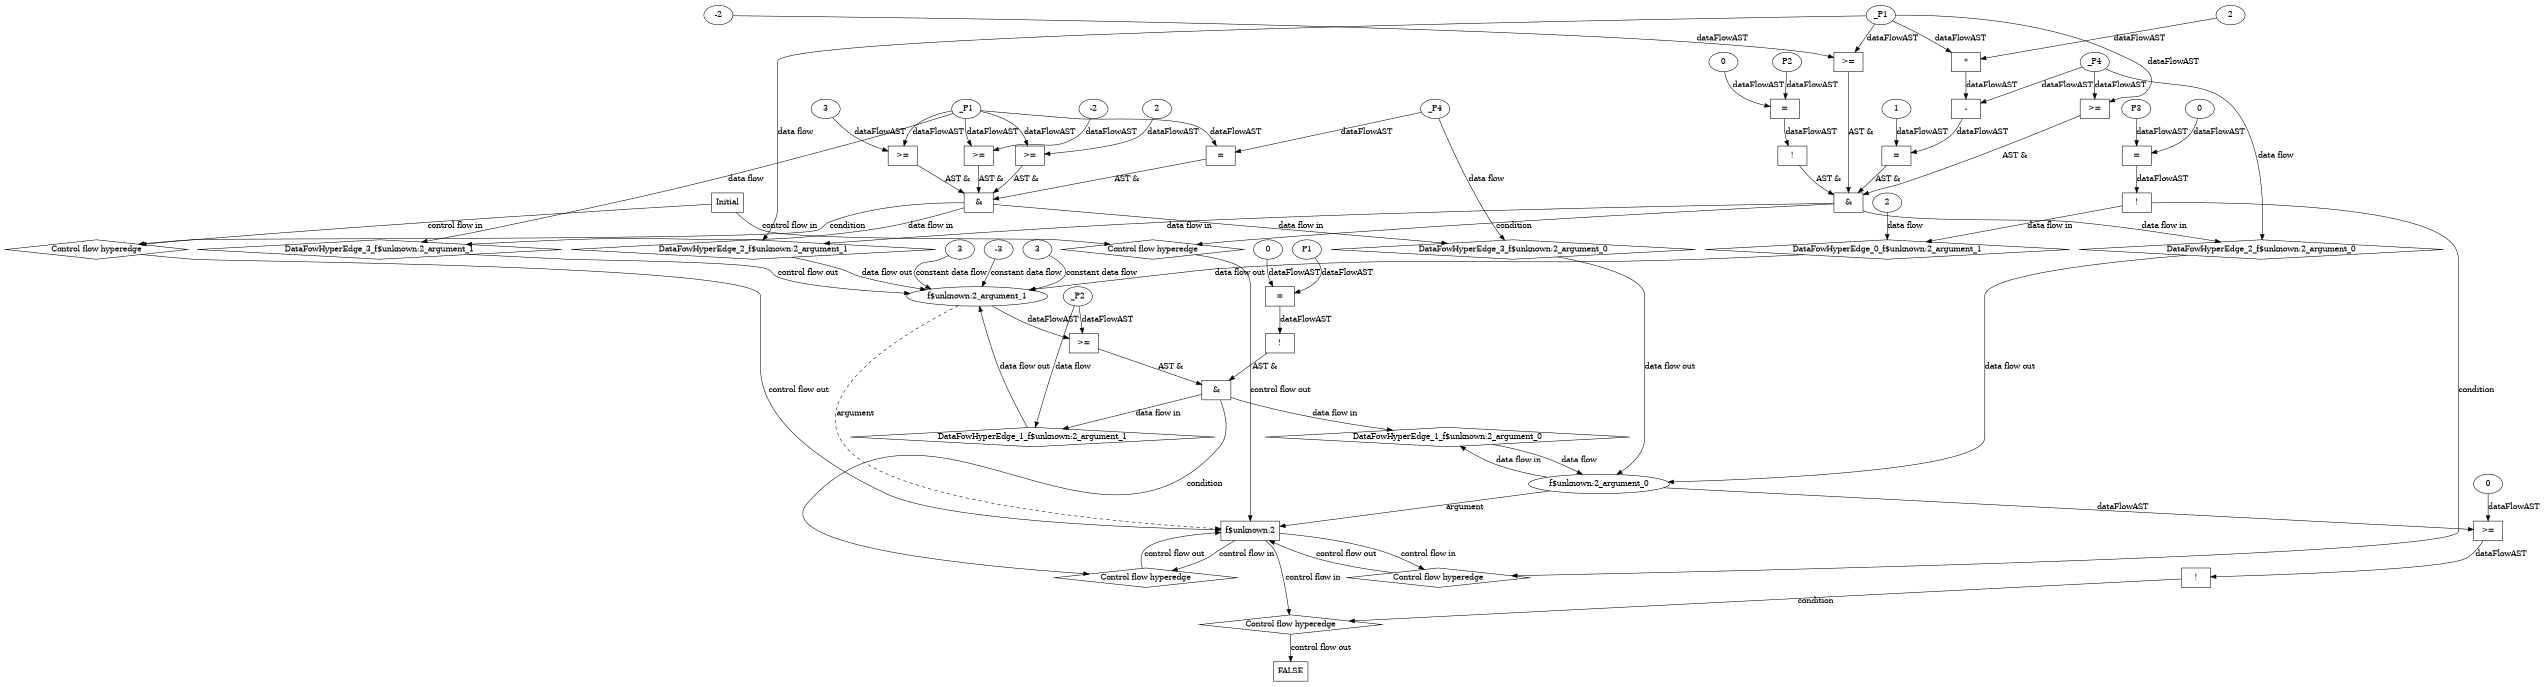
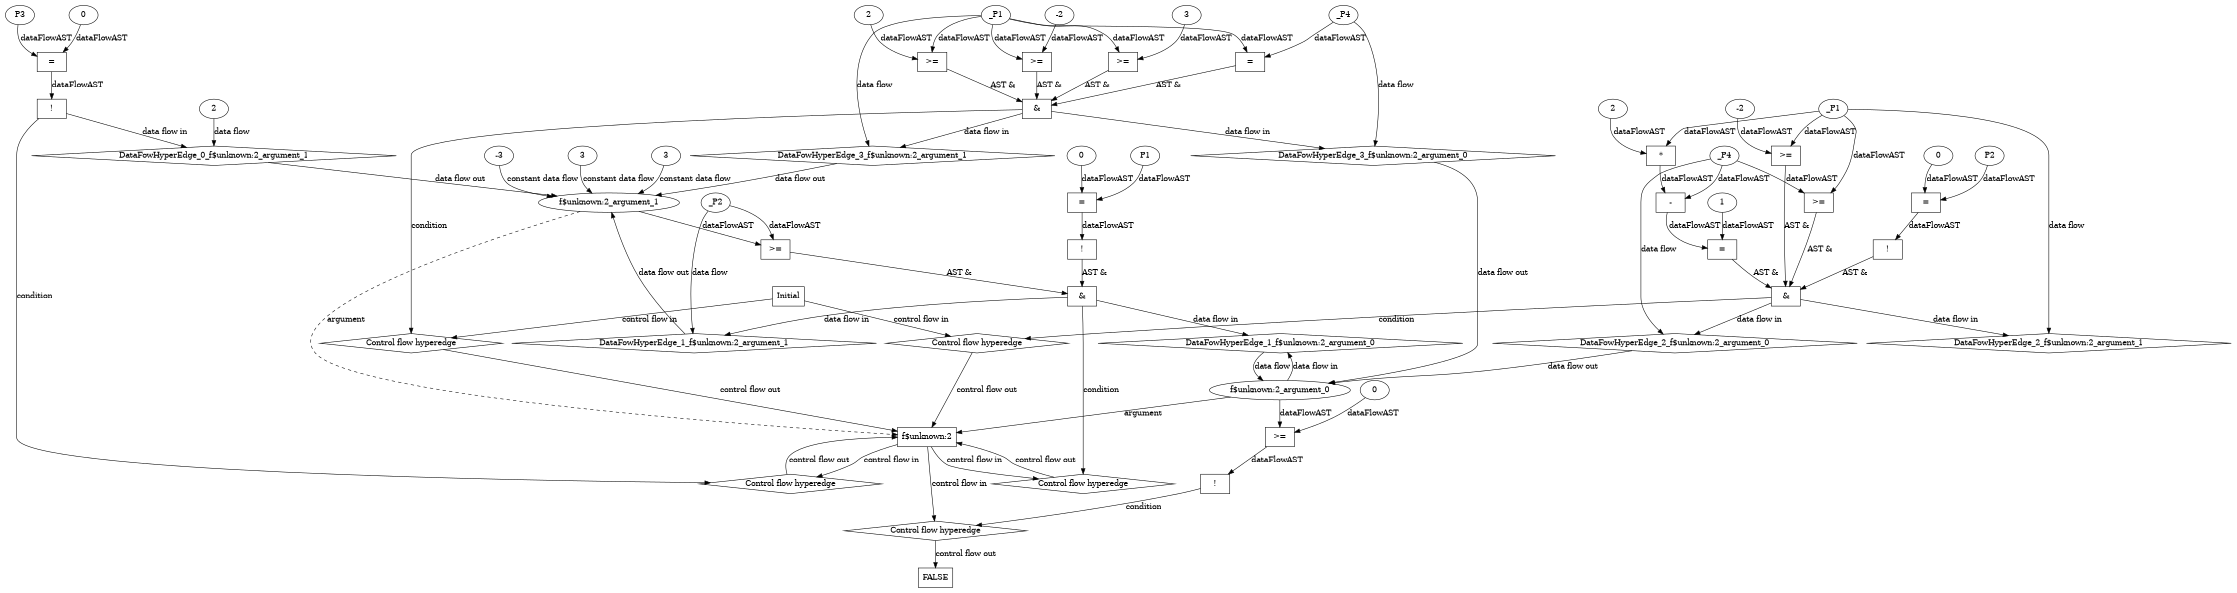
(808, 273) -> (800, 179)
(856, 275) -> none
